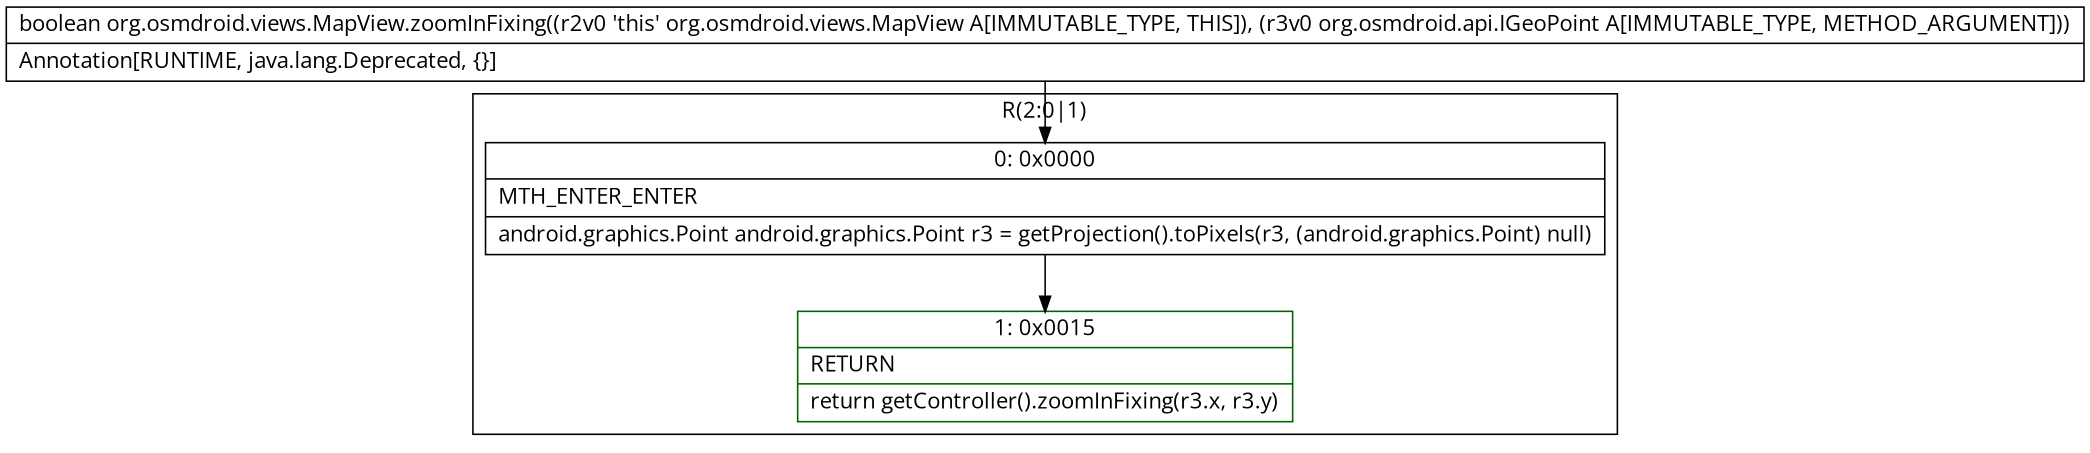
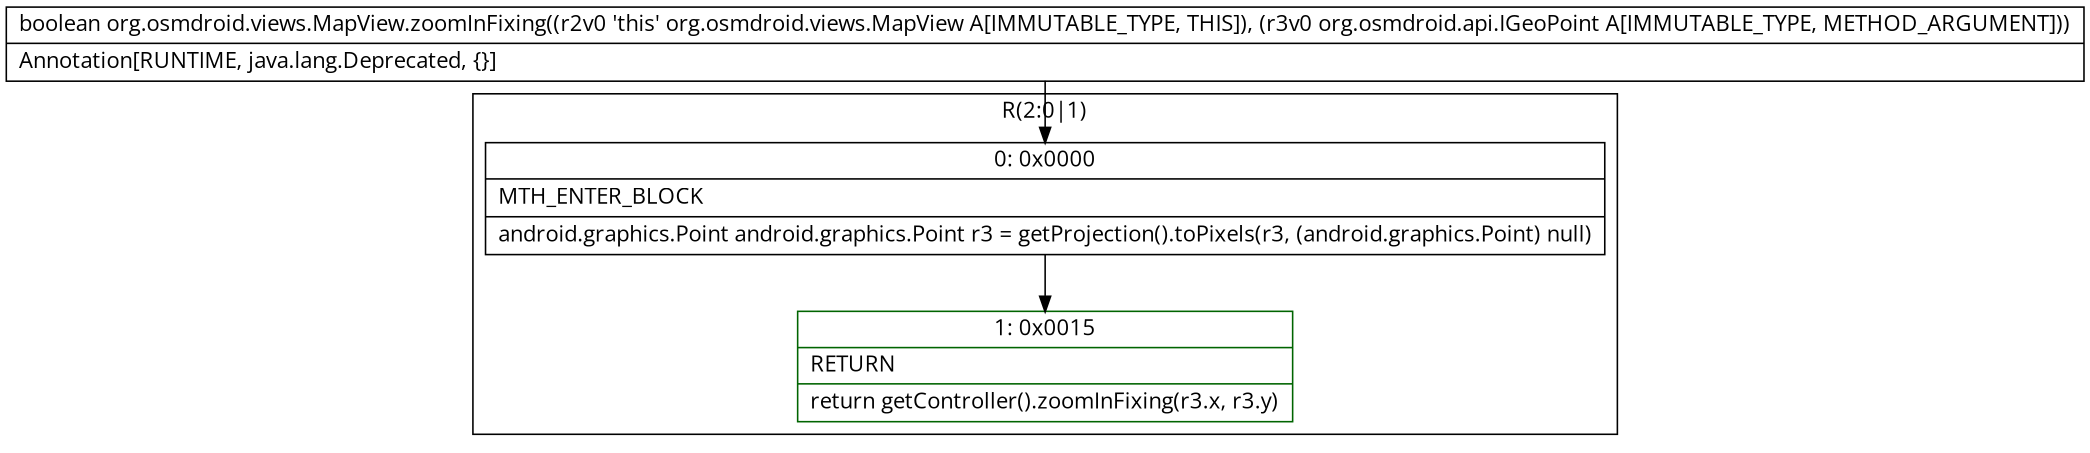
(598, 197) -> (601, 197)
